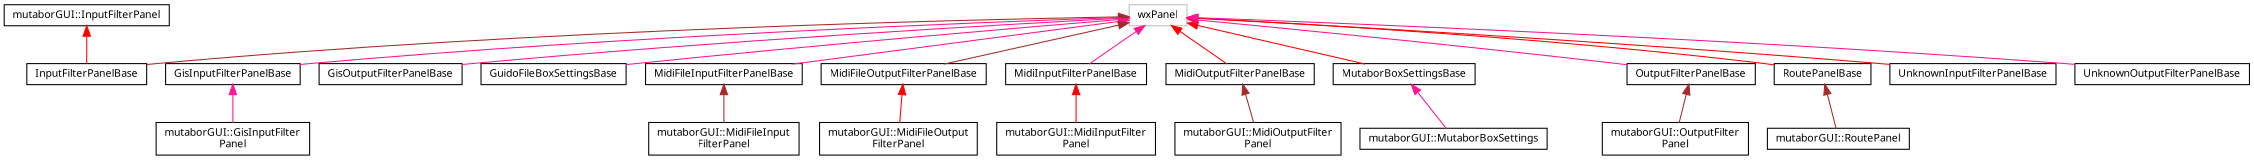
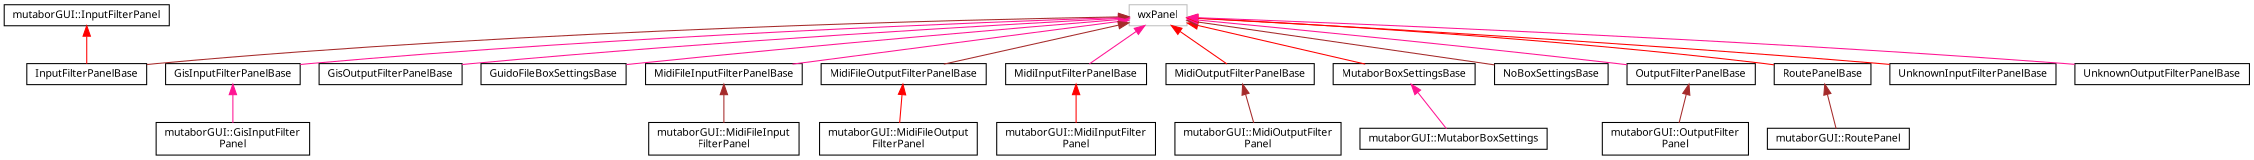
none -> (1551, 74)
